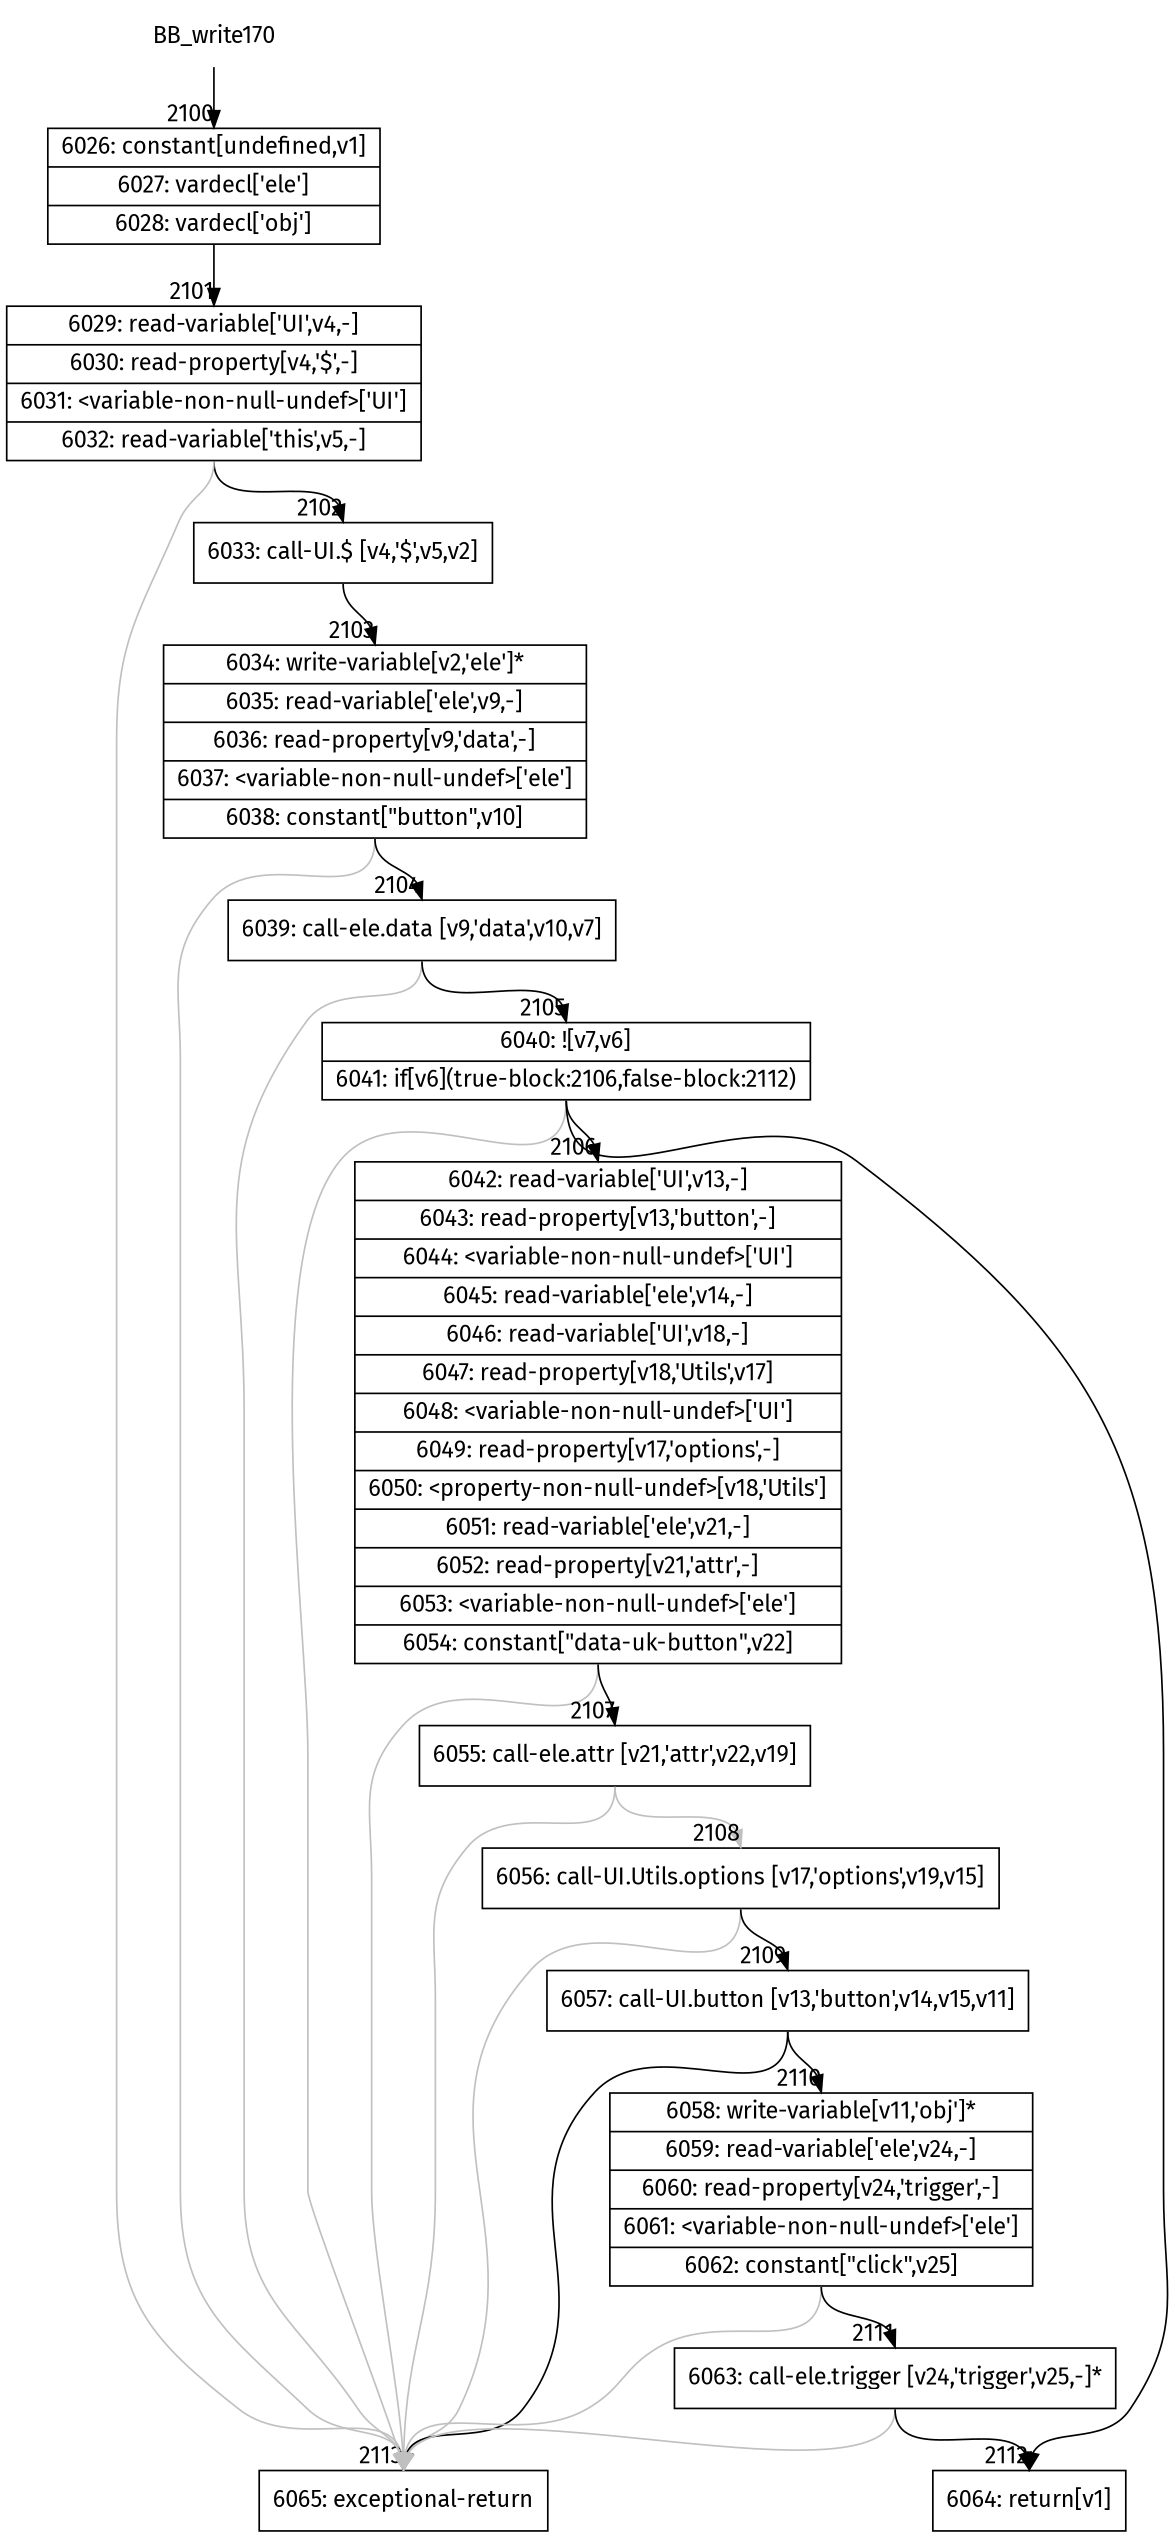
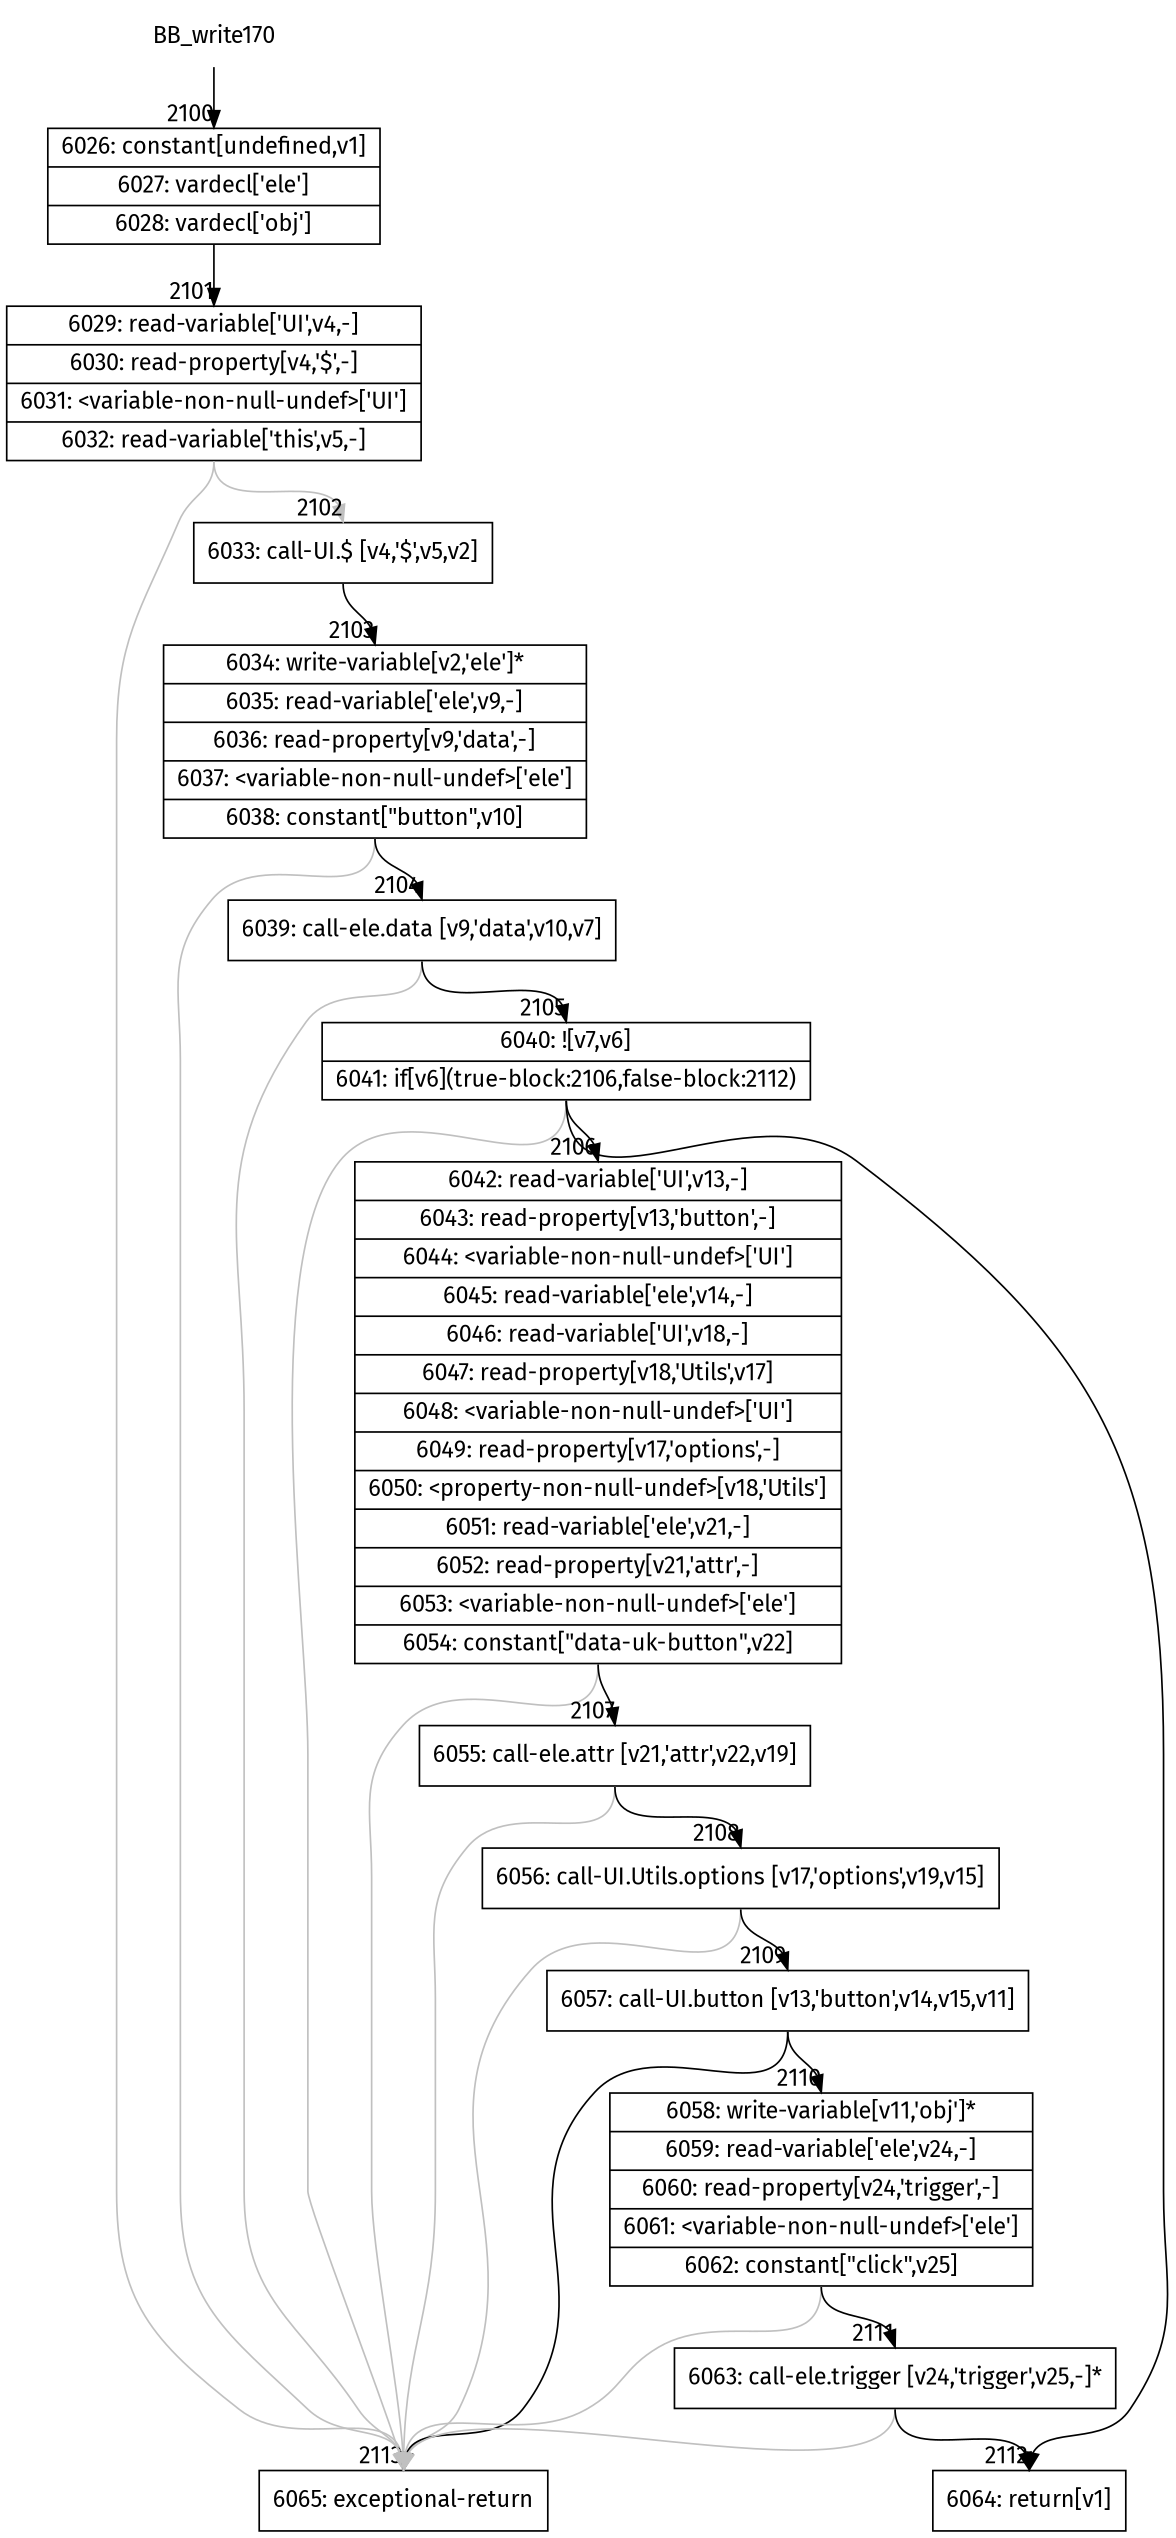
(270, 492) -> (270, 492)
(669, 1817) -> (669, 1817)
